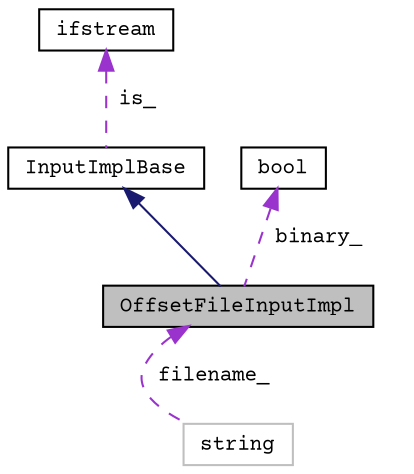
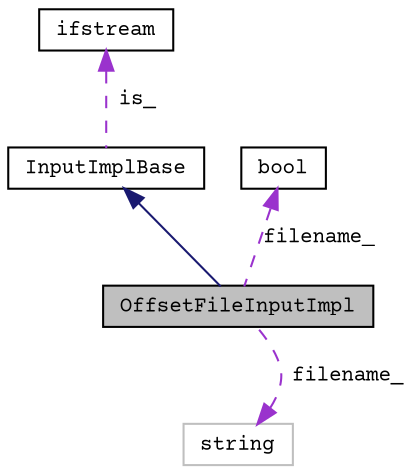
(314, 237) -> (314, 237)
(144, 387) -> (280, 365)
